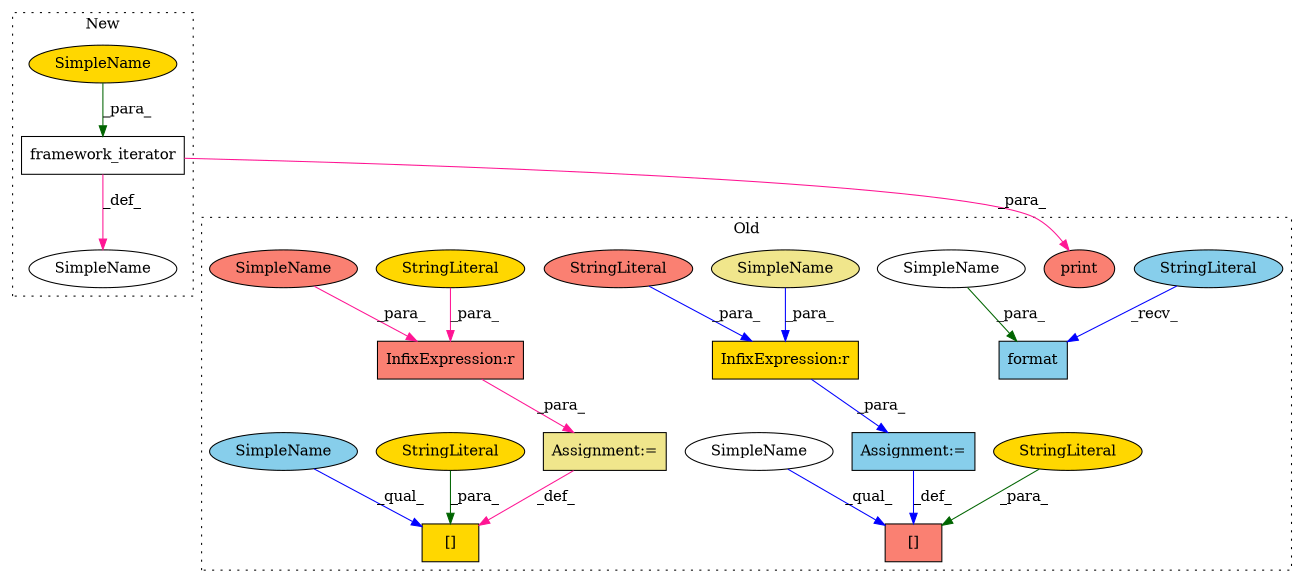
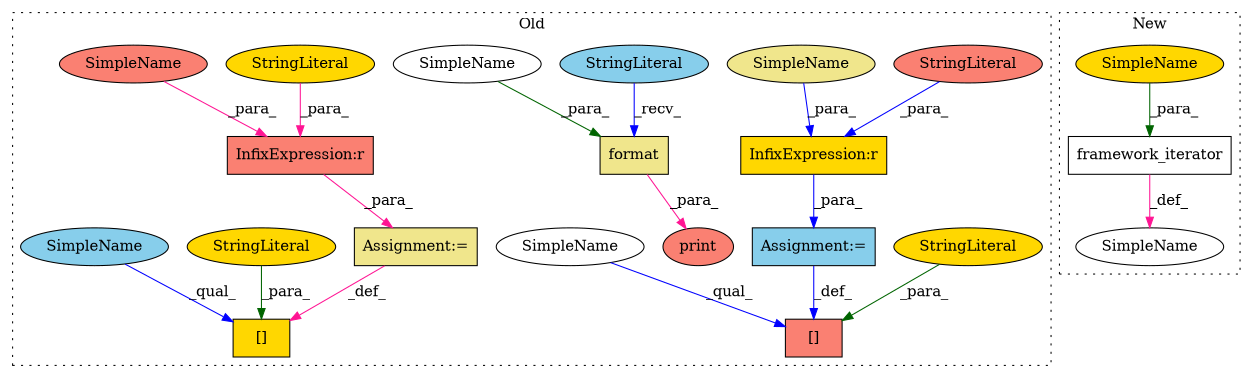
(630, 175) -> (664, 197)
(1033, 360) -> (634, 155)
